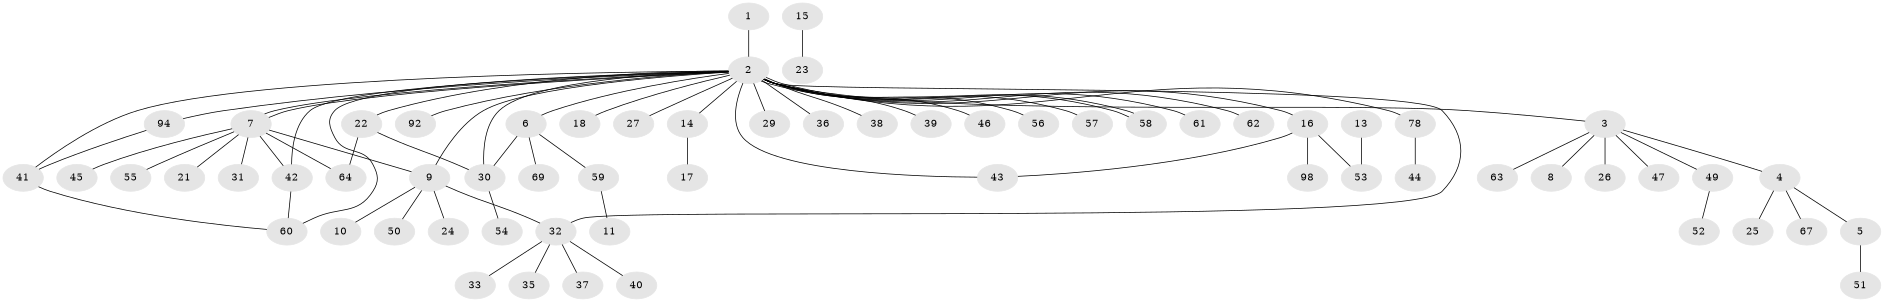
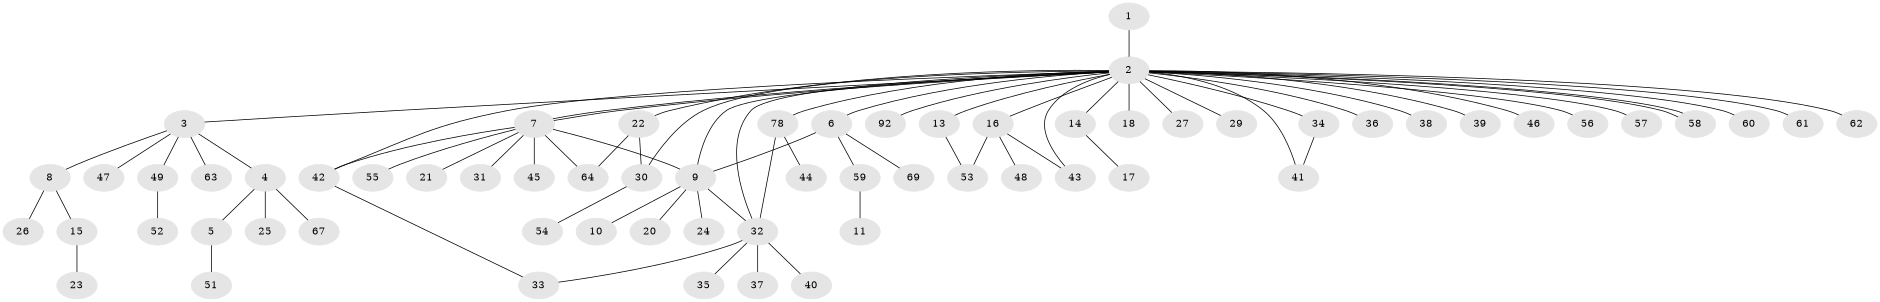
none -> (1031, 91)
(164, 124) -> (1319, 124)
(505, 151) -> (765, 153)
(1605, 151) -> (37, 205)
none -> (768, 178)
(1308, 178) -> (1021, 178)
none -> (64, 205)
(290, 205) -> (429, 232)
(151, 215) -> none
(395, 232) -> (650, 232)
